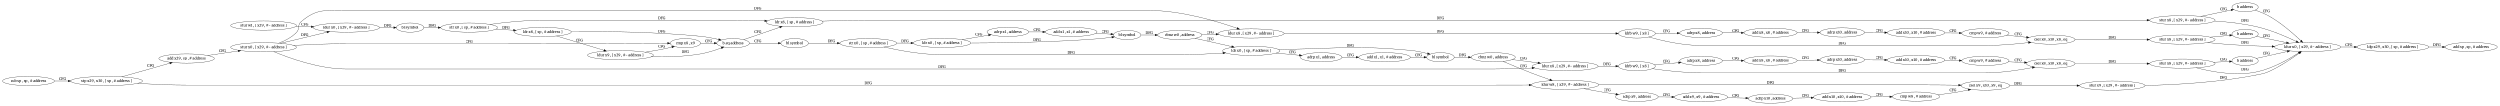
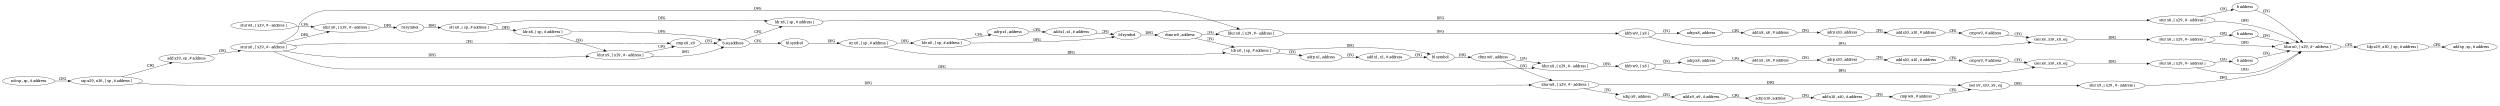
(2437, 45) -> (2437, 45)
none -> (435, 57)
